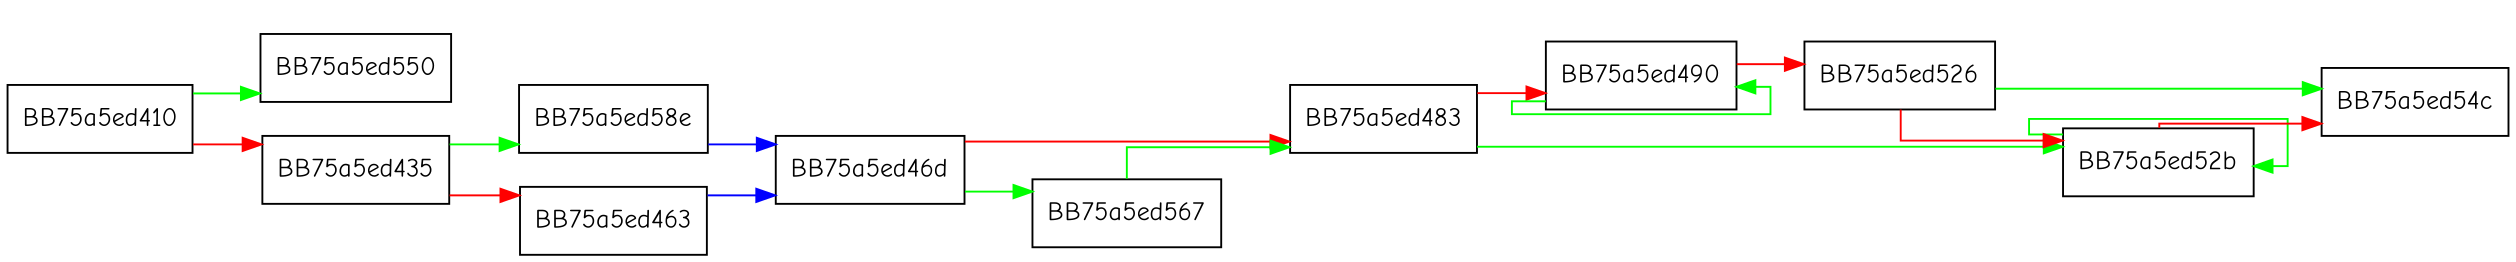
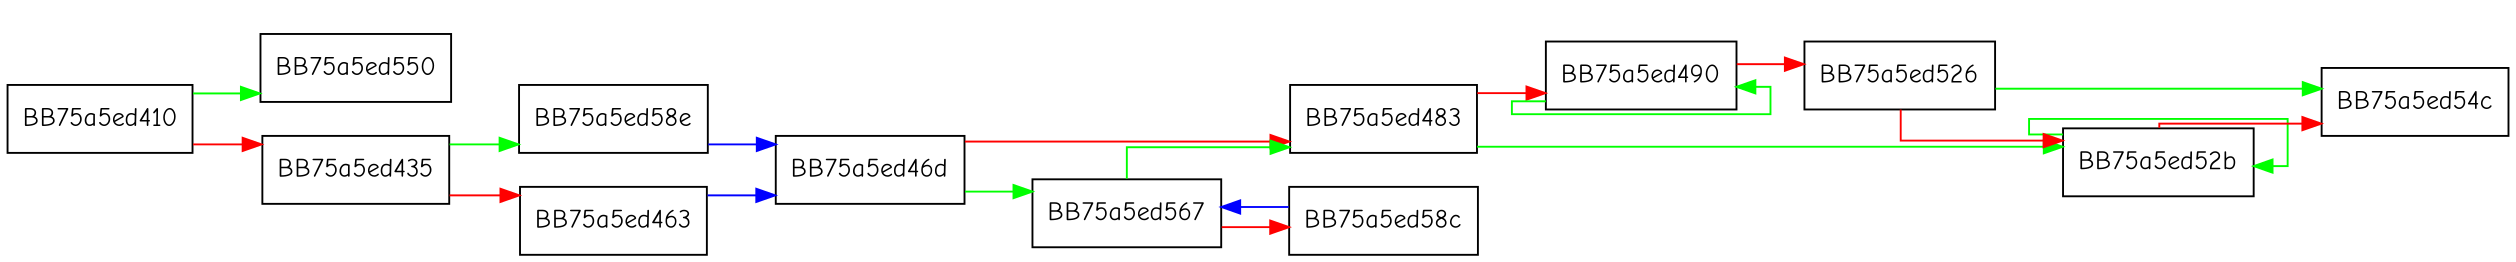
none -> (1384, 221)
